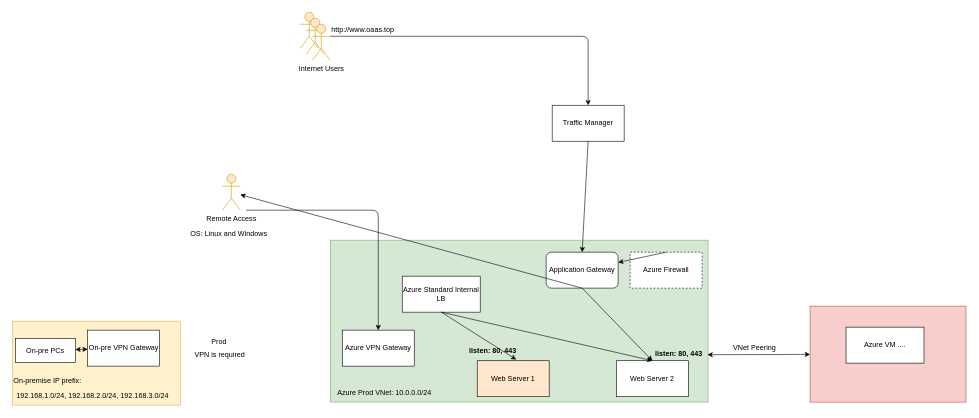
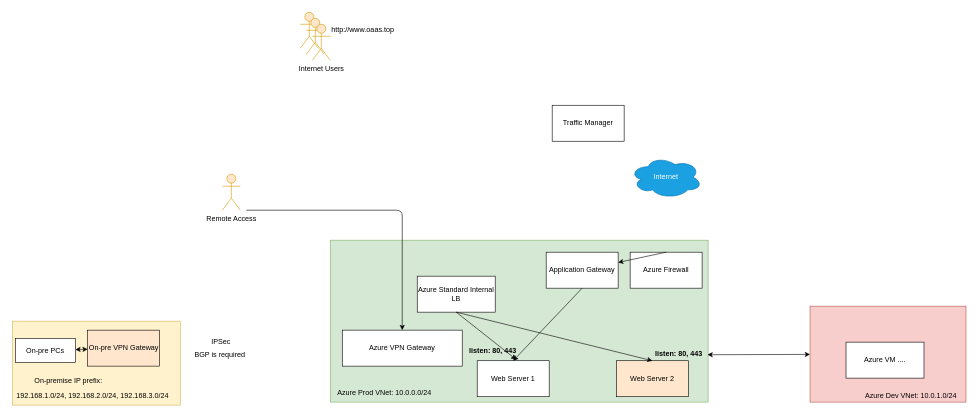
(583, 36) -> none
none -> (666, 177)
(586, 190) -> none
(231, 234) -> none
(442, 250) -> (542, 331)
(582, 270) -> (582, 270)
(666, 270) -> (666, 270)
(441, 294) -> (456, 294)
(220, 342) -> (222, 342)
(885, 345) -> (885, 360)
(124, 348) -> (124, 348)
(378, 348) -> (402, 348)
(759, 348) -> none
(641, 350) -> none
(221, 355) -> (221, 355)
(513, 379) -> (513, 379)
(653, 379) -> (653, 379)
(51, 381) -> (72, 381)
none -> (915, 396)
